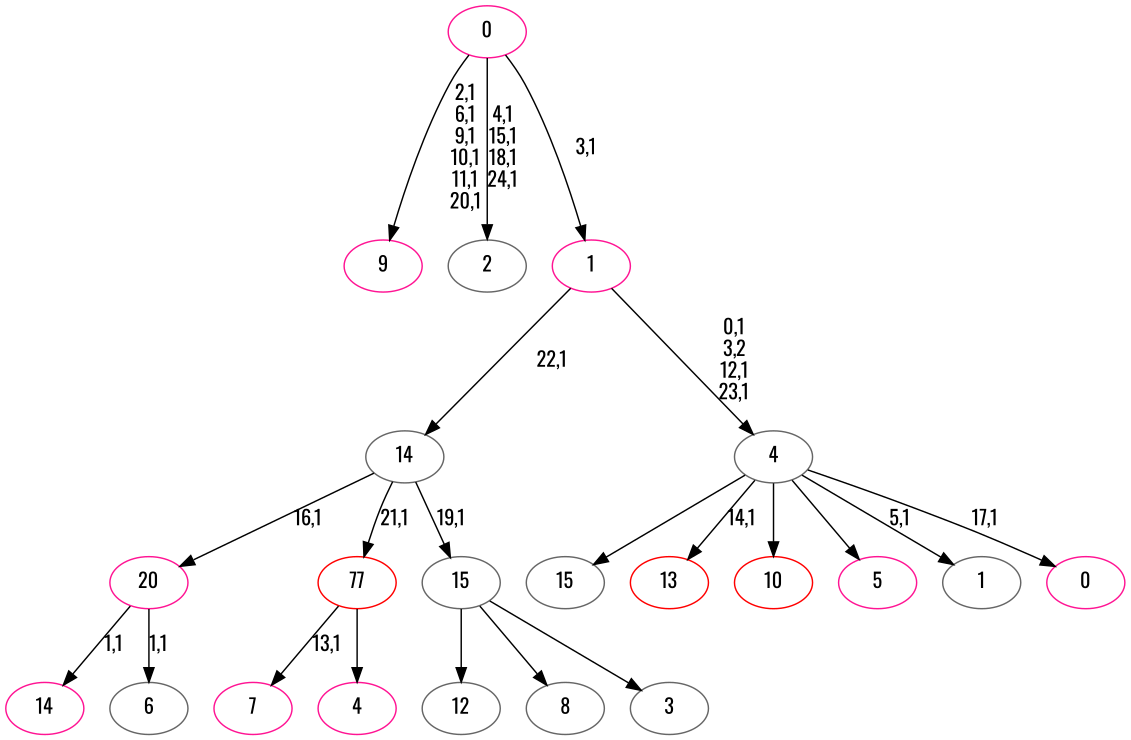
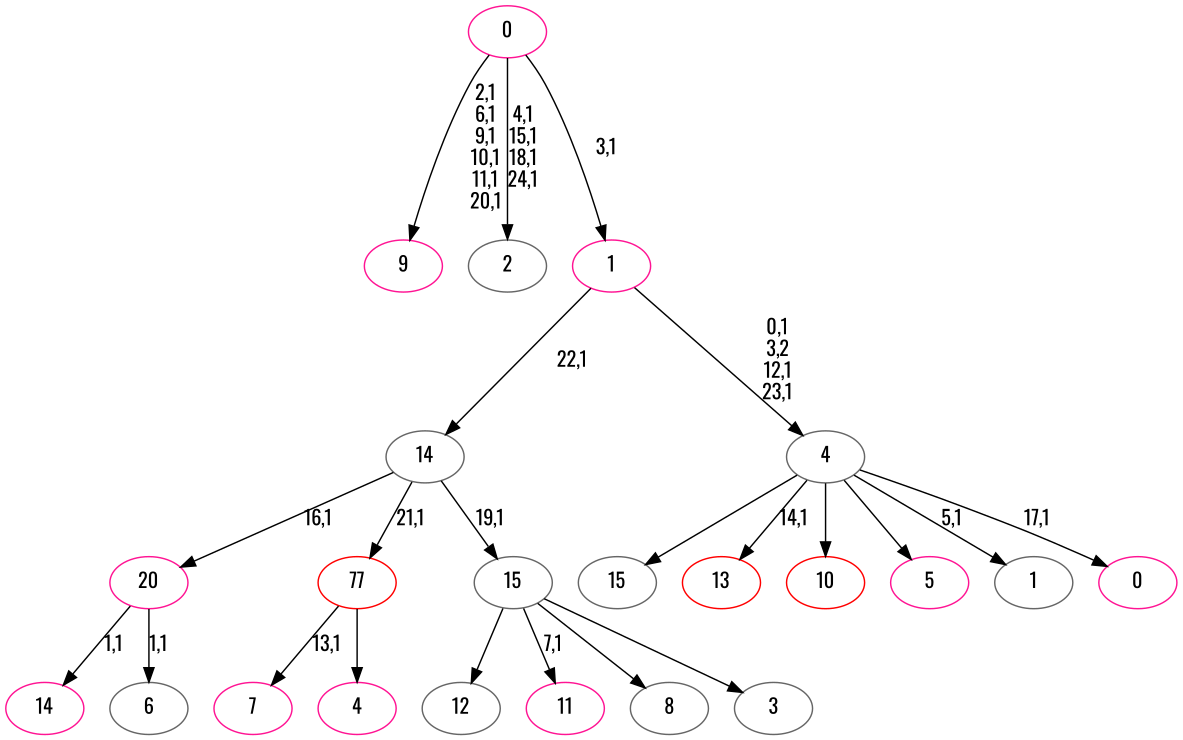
none -> (565, 708)
